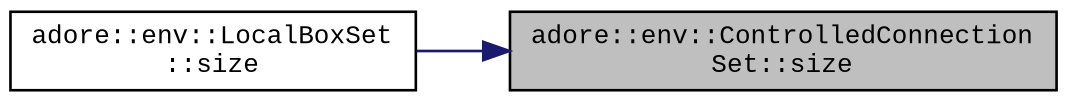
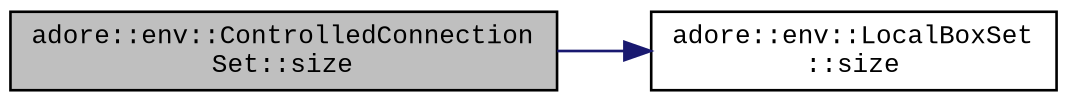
(450, 51) -> (591, 51)
